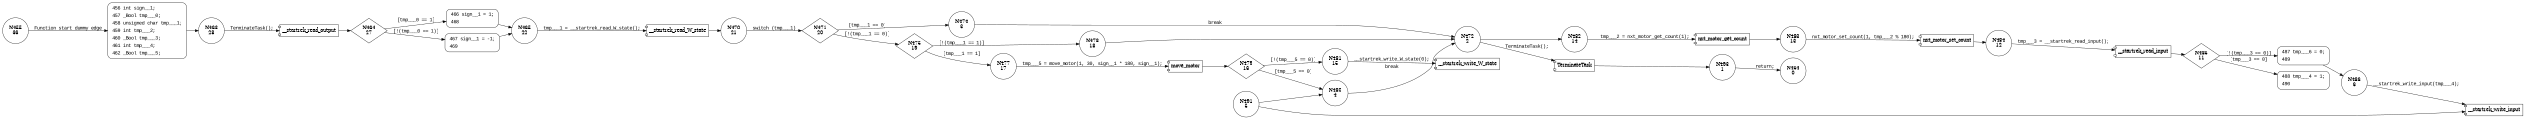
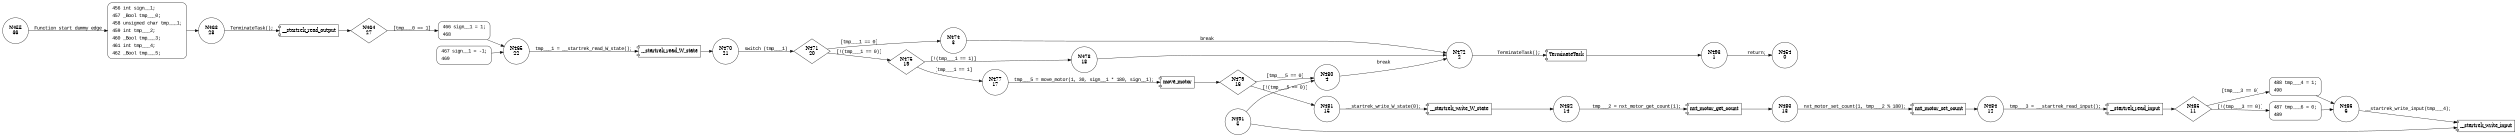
(413, 36) -> none
(1519, 39) -> (1521, 109)
none -> (2324, 99)
